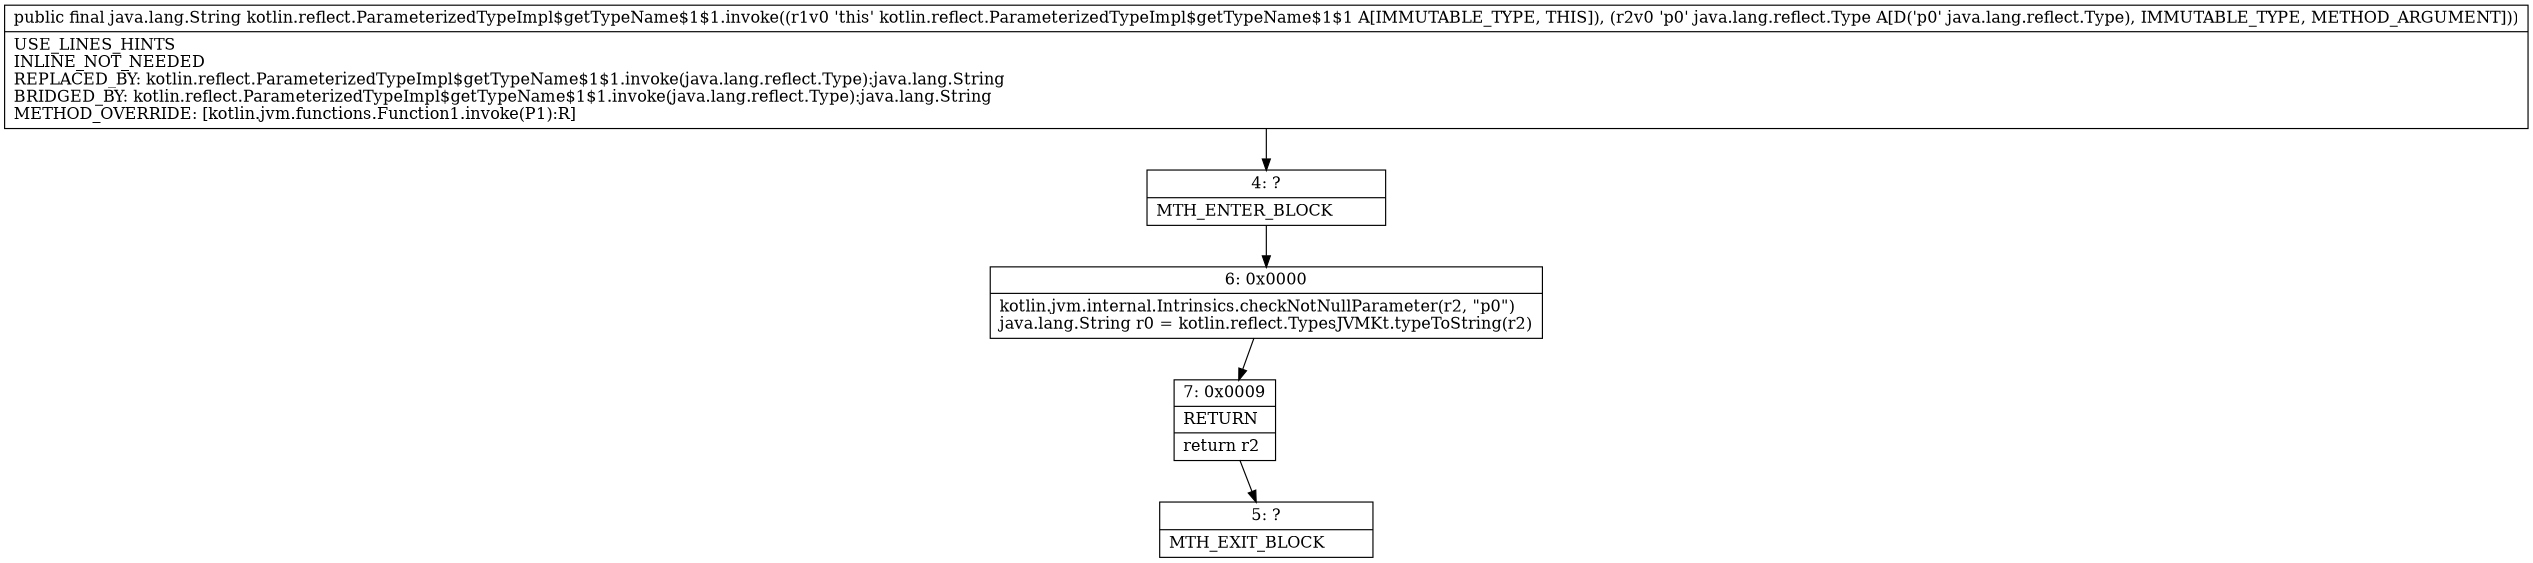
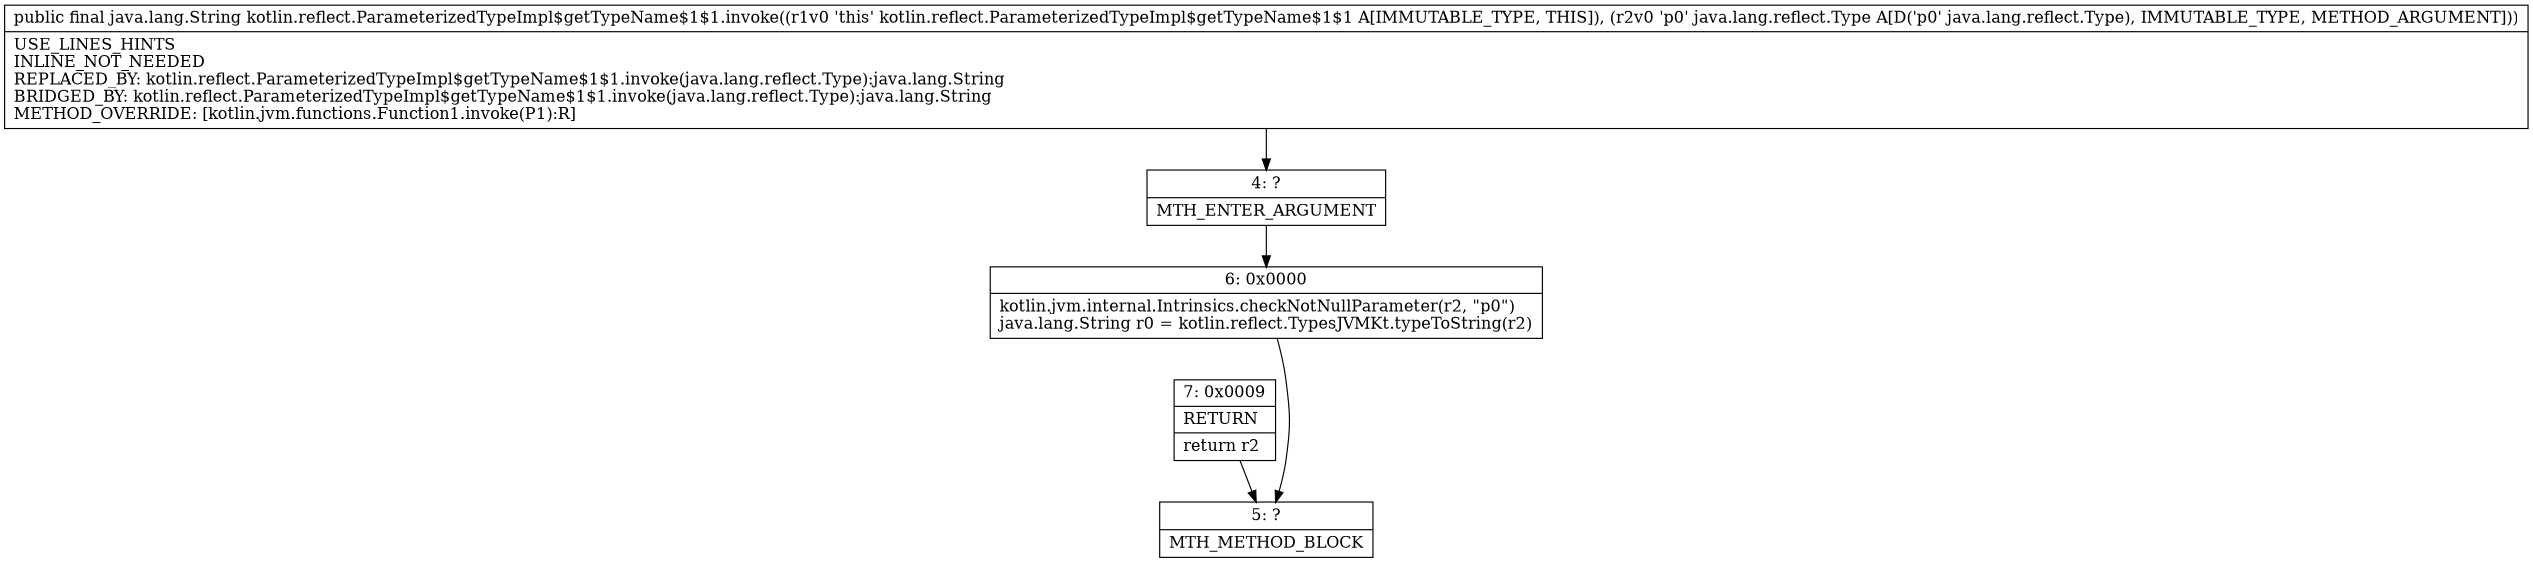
(1245, 211) -> (1266, 211)
(1248, 354) -> (1289, 415)
(1247, 543) -> (1266, 543)
